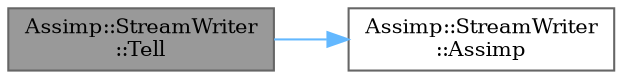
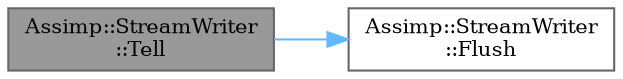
(481, 39) -> (481, 39)
